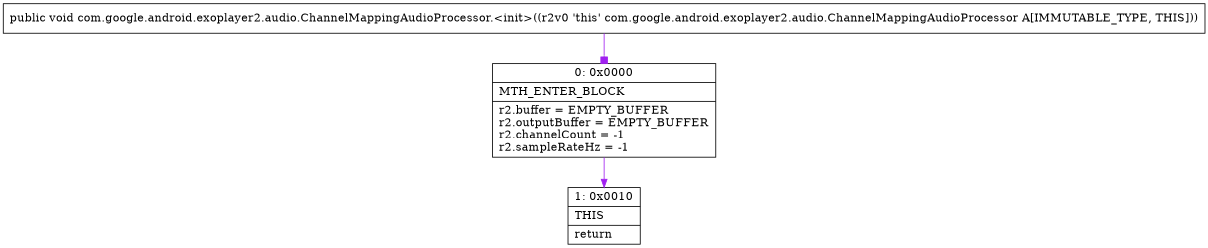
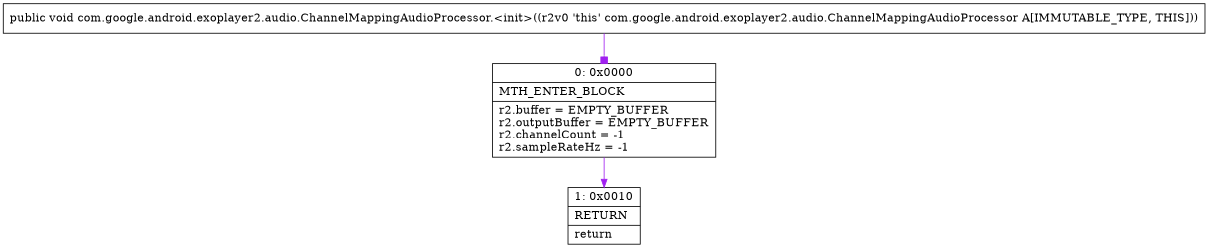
(590, 215) -> (601, 215)
